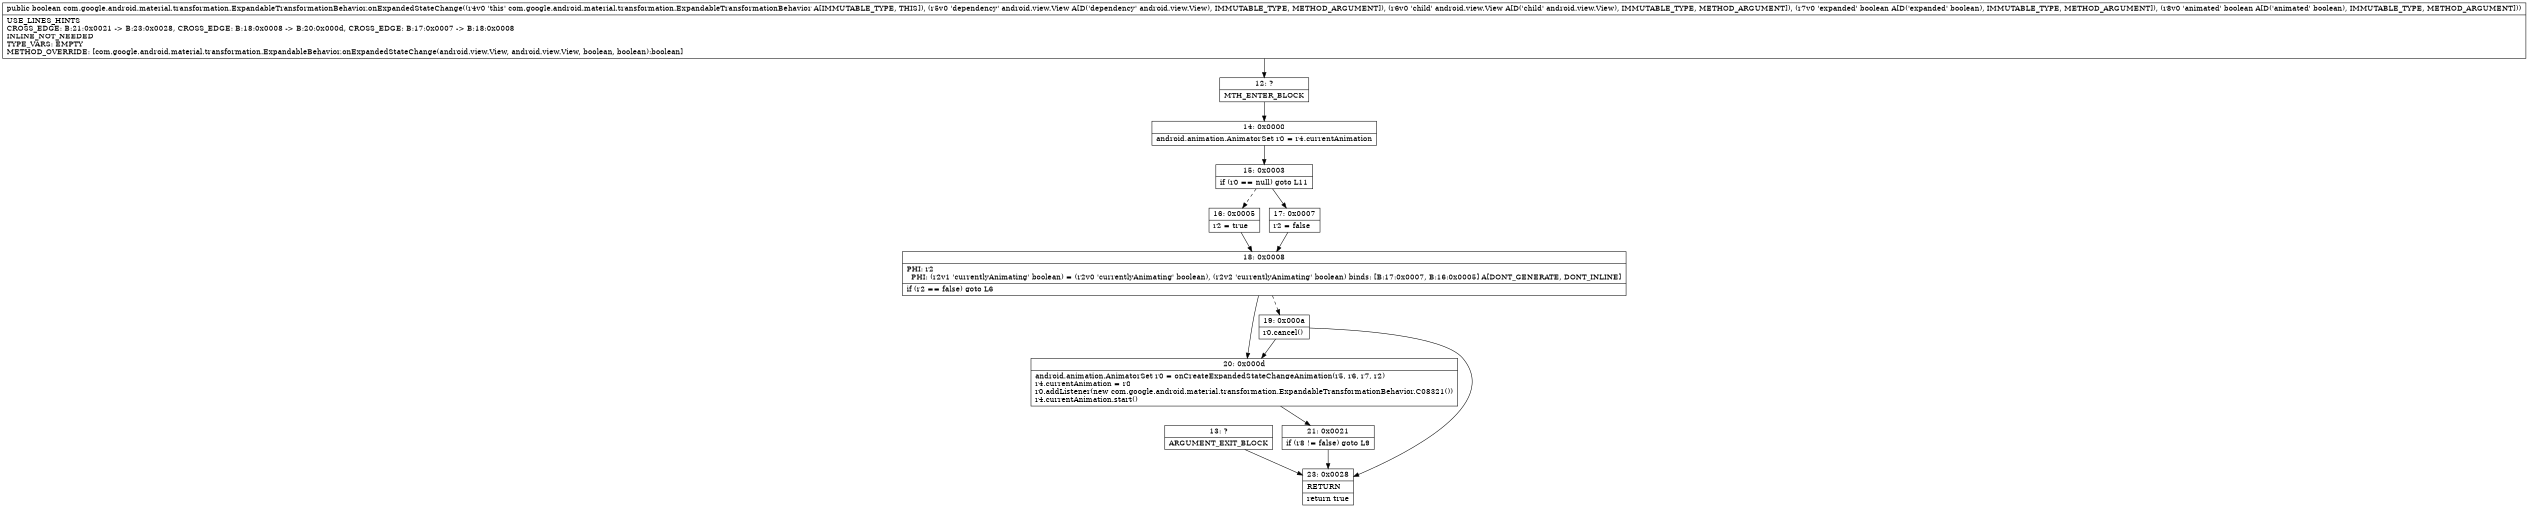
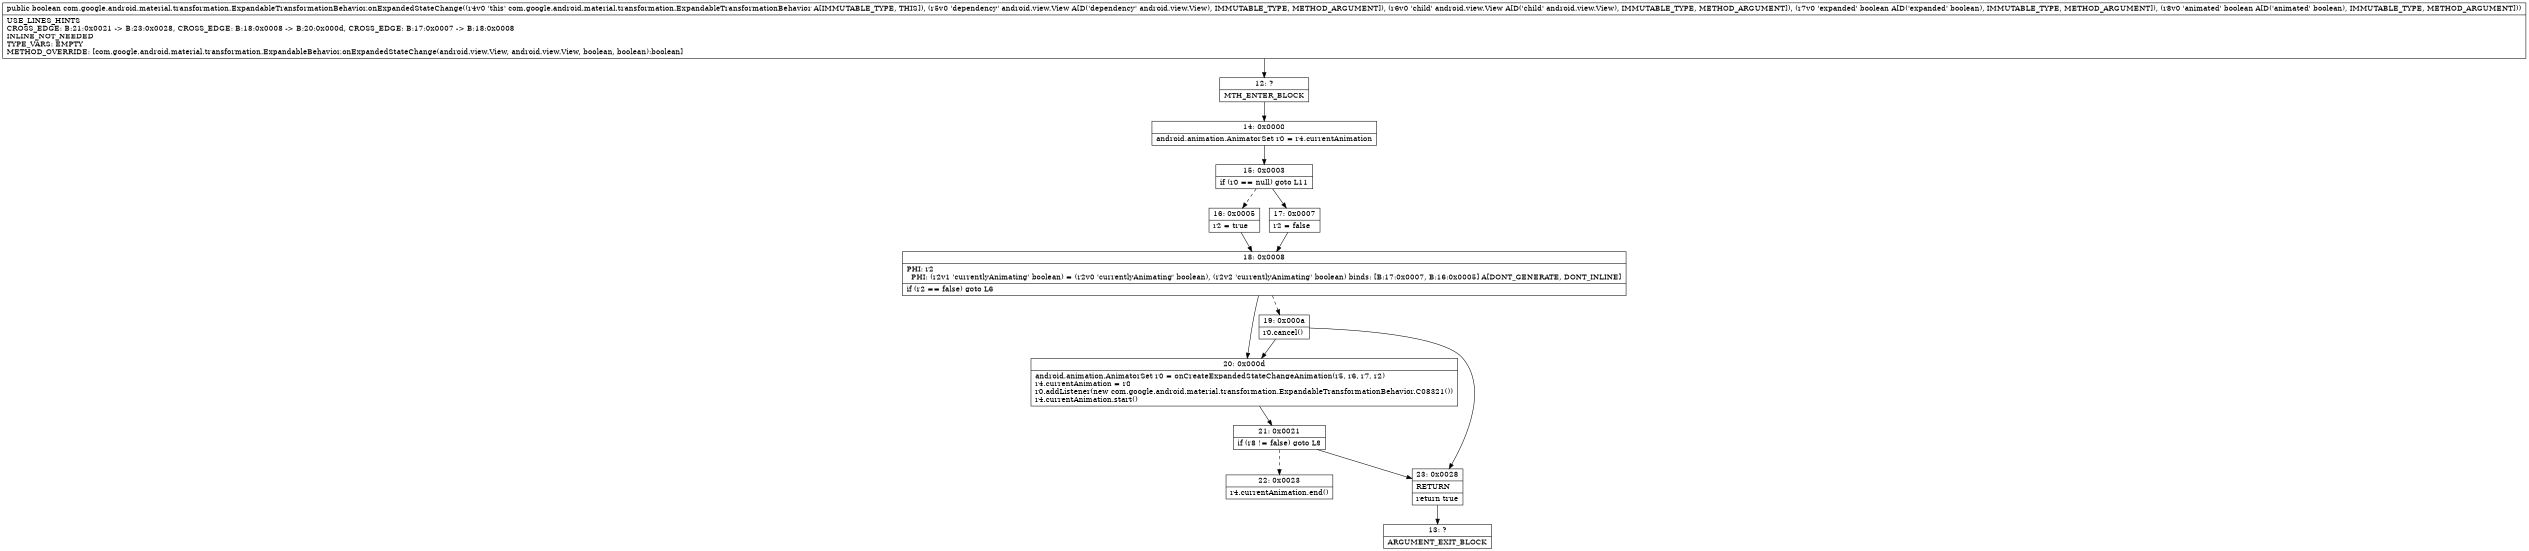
(1271, 461) -> (1438, 512)
none -> (1279, 487)
